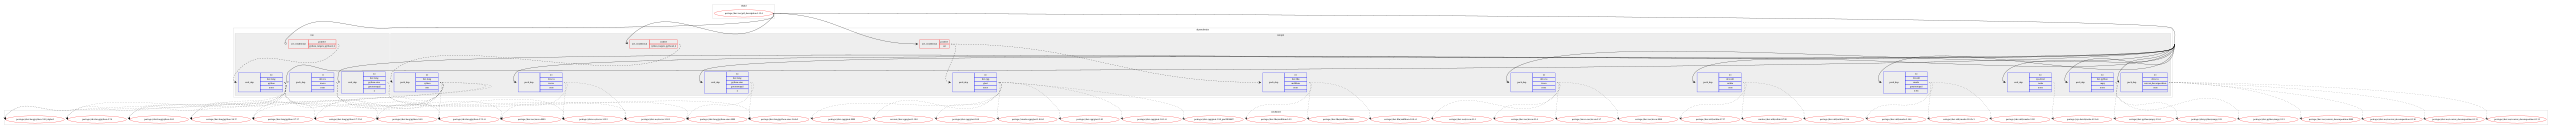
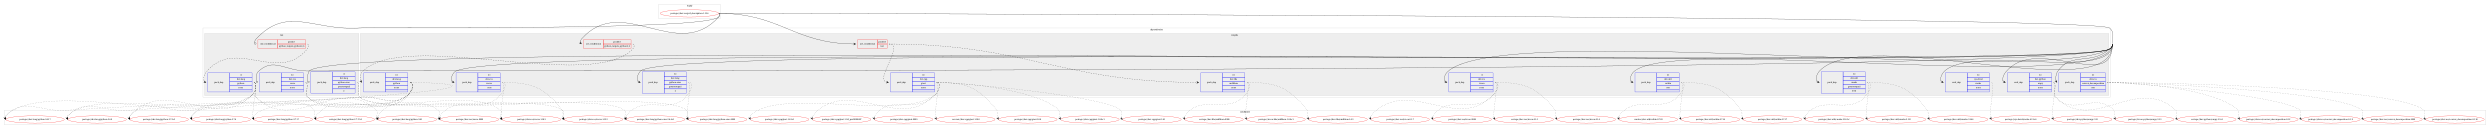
(35, 119) -> none
(1028, 119) -> (1090, 119)
(1400, 119) -> (1276, 119)
(1586, 119) -> (1400, 119)
(2269, 119) -> (2145, 119)
